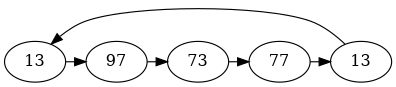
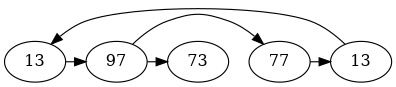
(233, 62) -> (185, 16)
